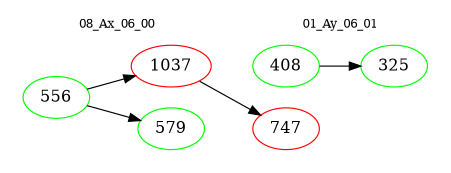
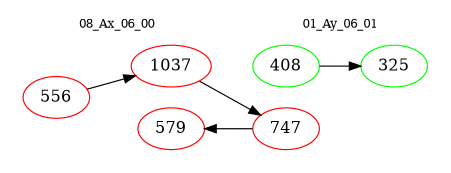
(56, 97) -> (56, 97)
(108, 112) -> (235, 129)
(171, 129) -> (171, 129)
